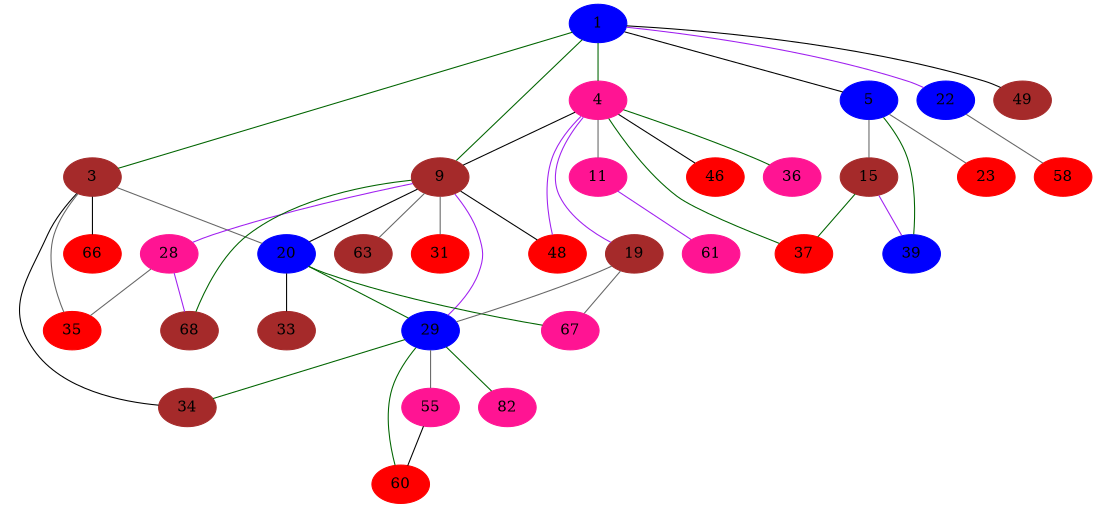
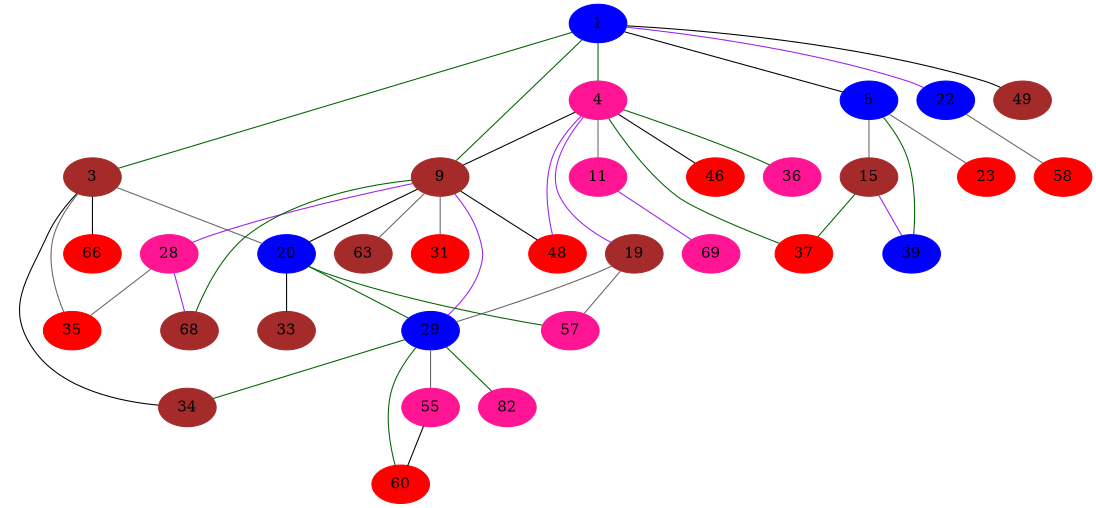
(711, 254) -> (711, 254)
(570, 331) -> (570, 331)
